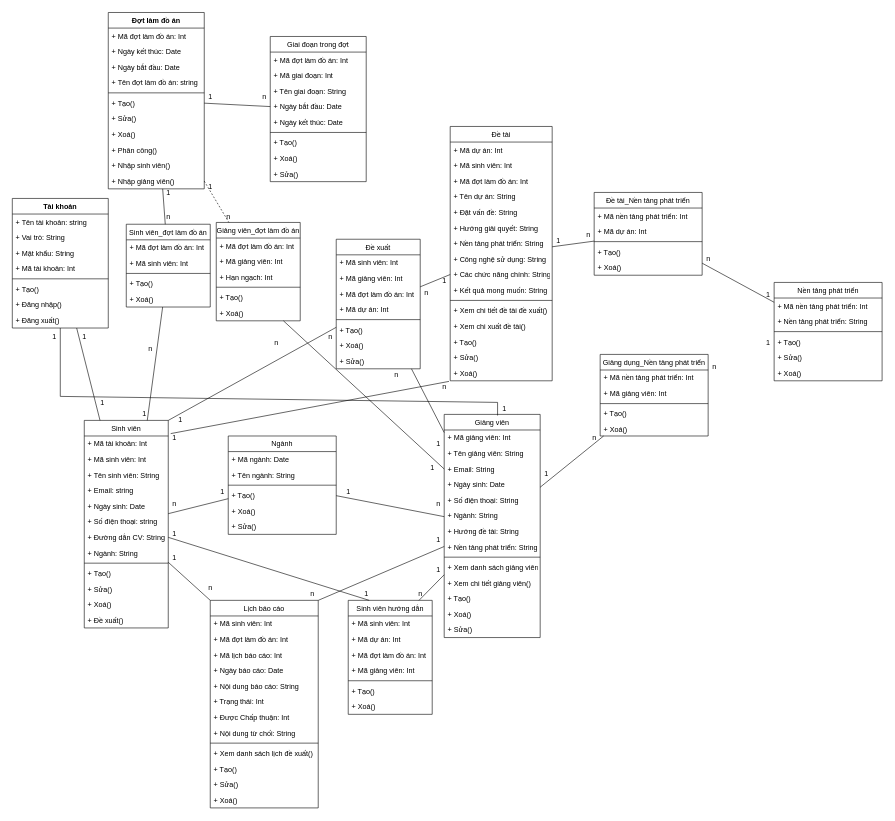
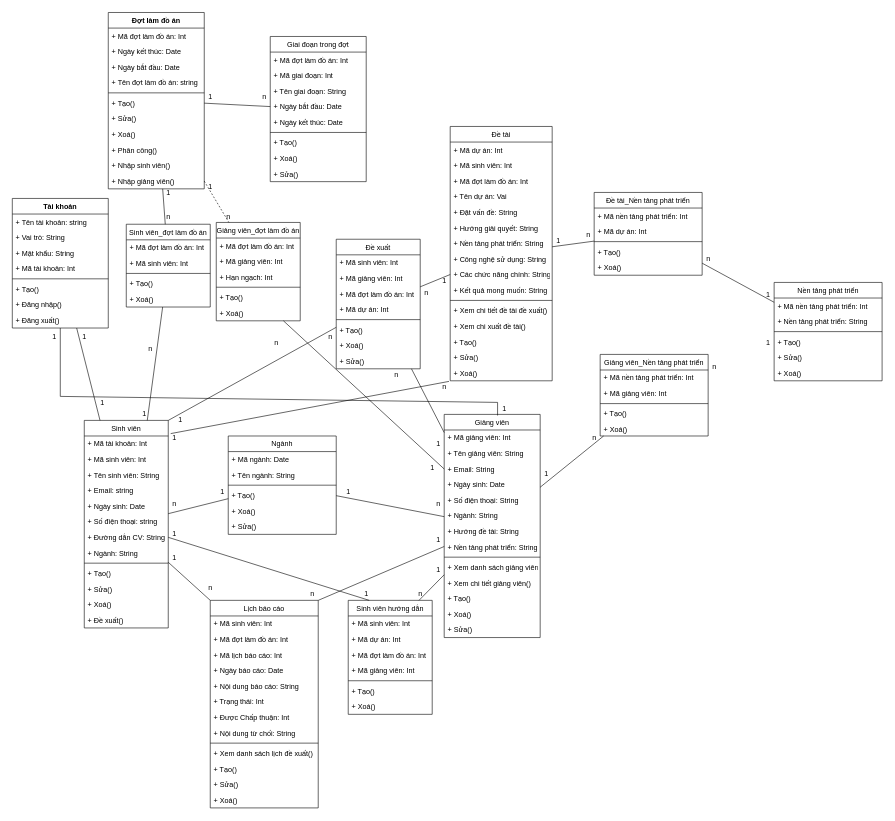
(486, 197) -> (480, 197)
(654, 362) -> (654, 362)
